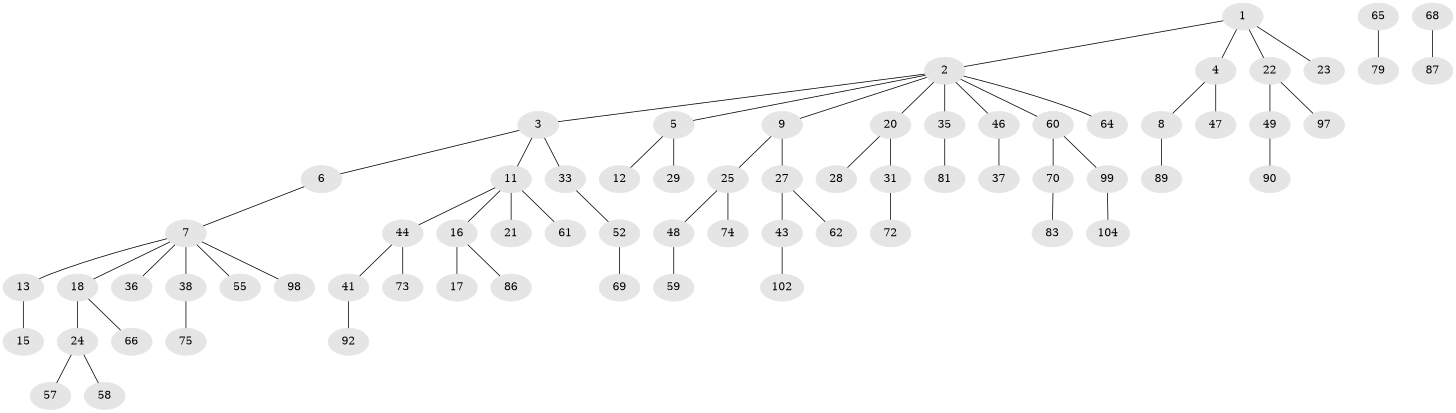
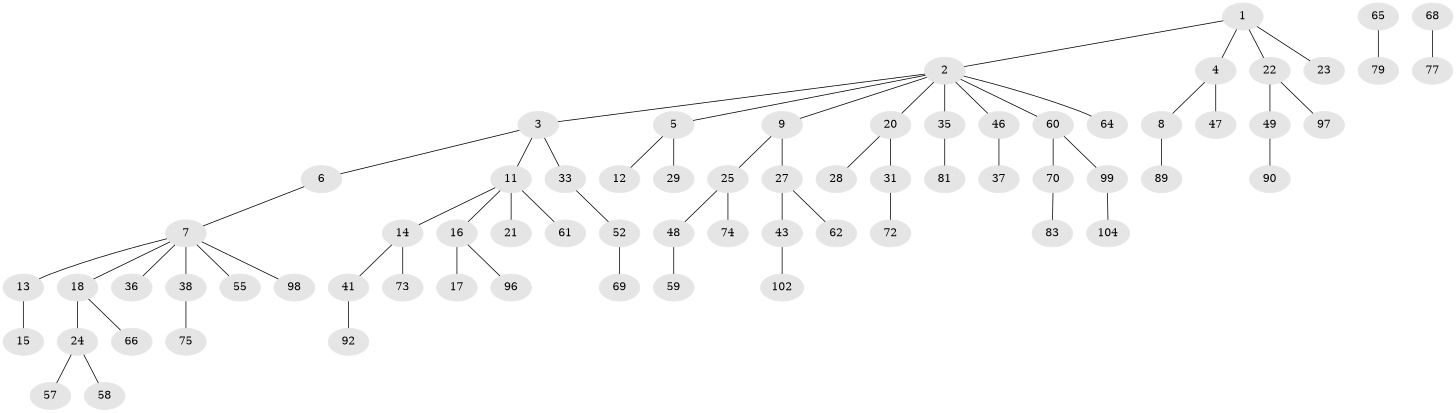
(1433, 71) -> (1433, 71)
(403, 233) -> (403, 233)
(511, 288) -> (511, 288)
